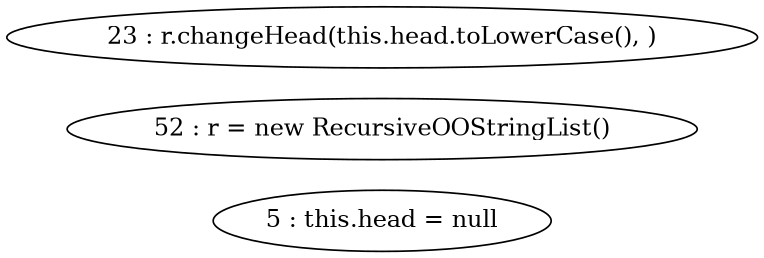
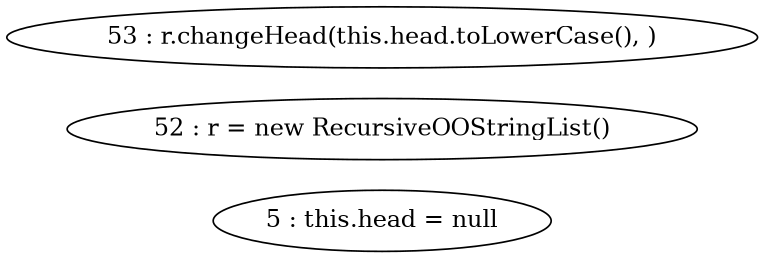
(382, 37) -> (382, 37)
